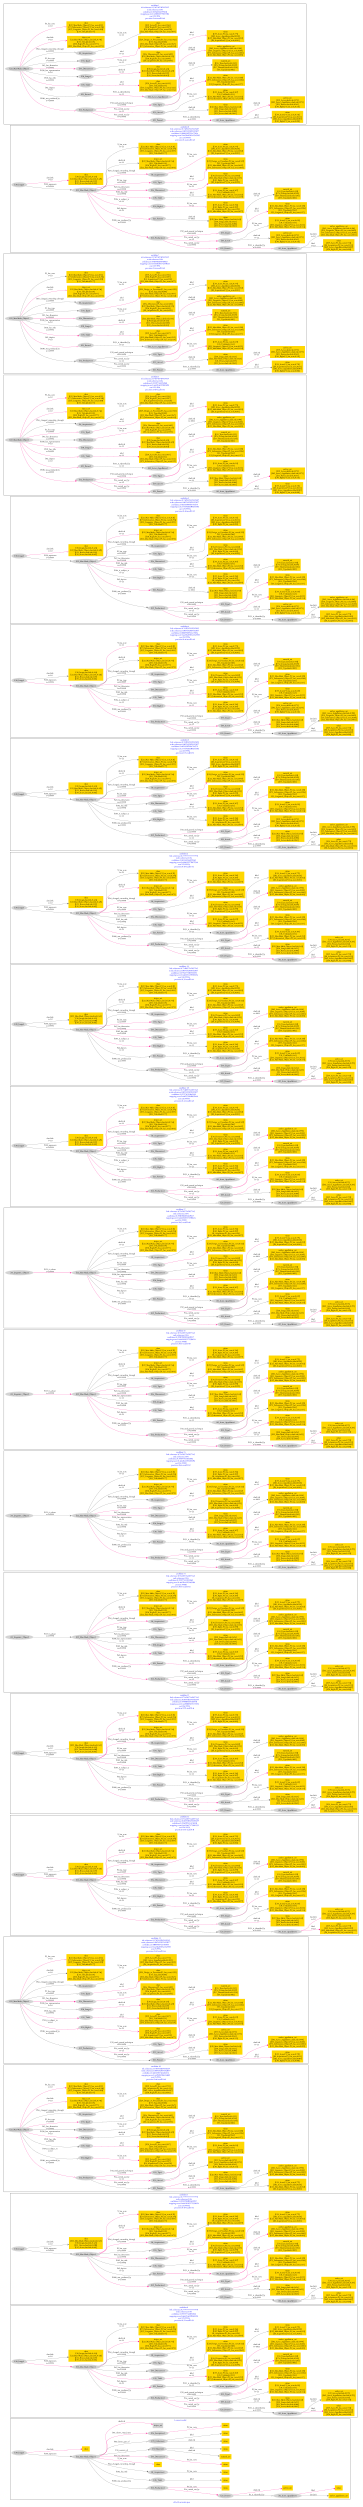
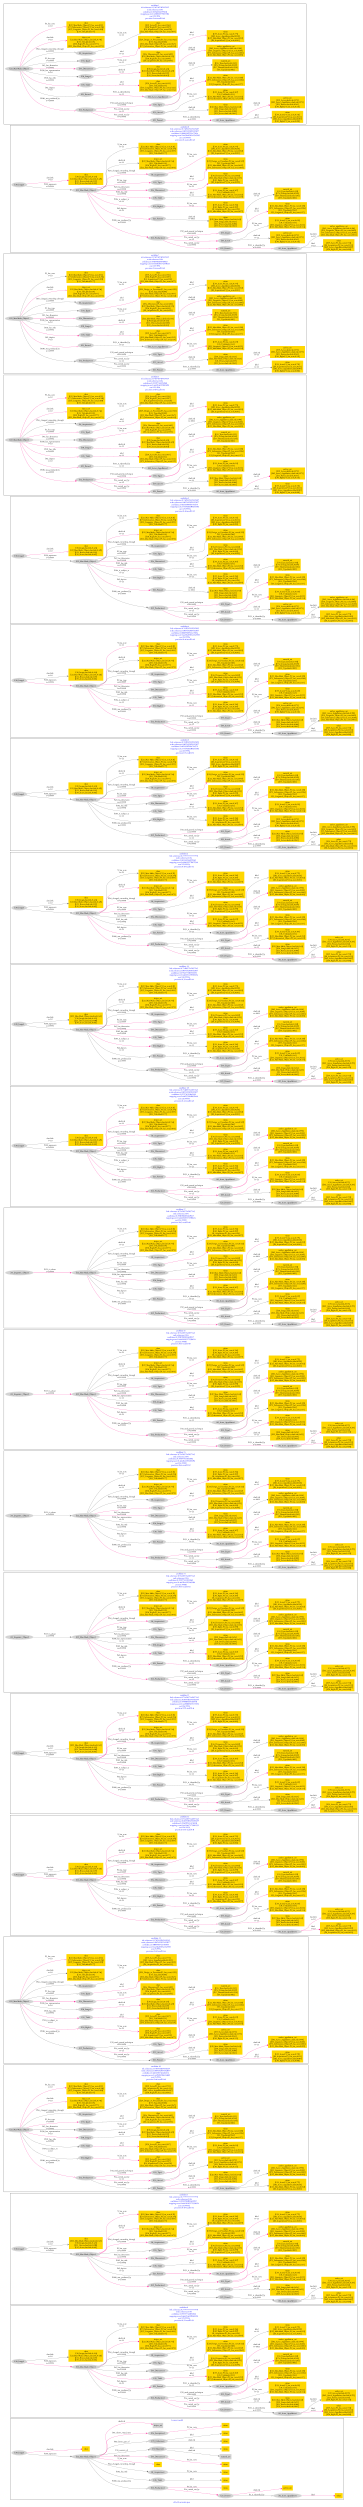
(226, 2457) -> (226, 2457)
(339, 2496) -> none
